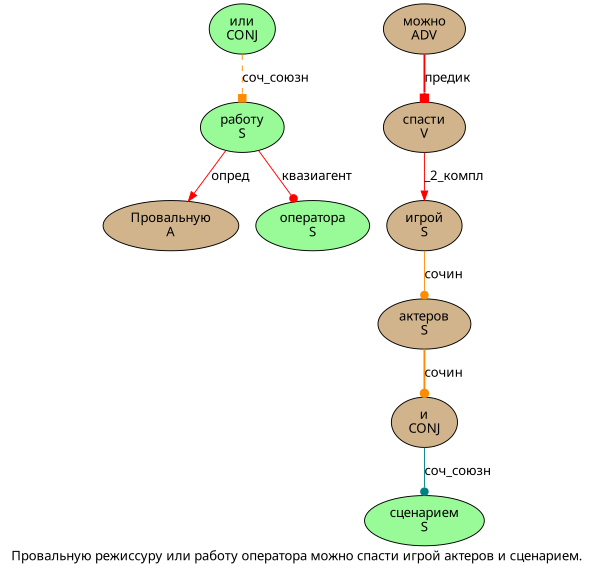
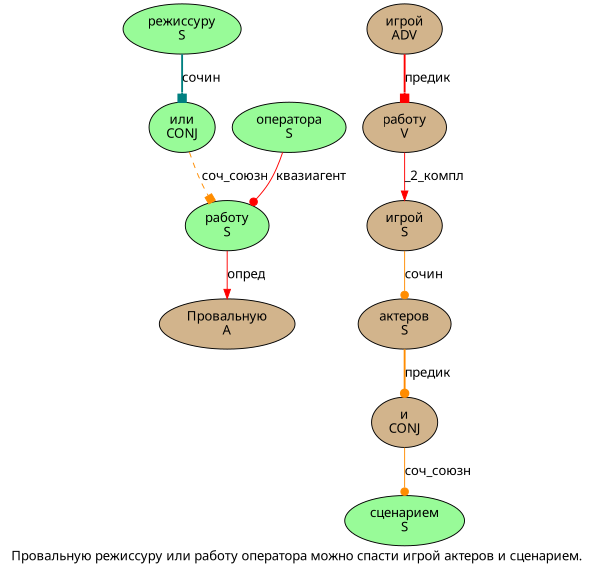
none -> (182, 29)
(424, 29) -> (405, 29)
(424, 127) -> (405, 127)
(275, 173) -> (272, 177)
(444, 373) -> (428, 373)
(424, 468) -> (405, 468)
